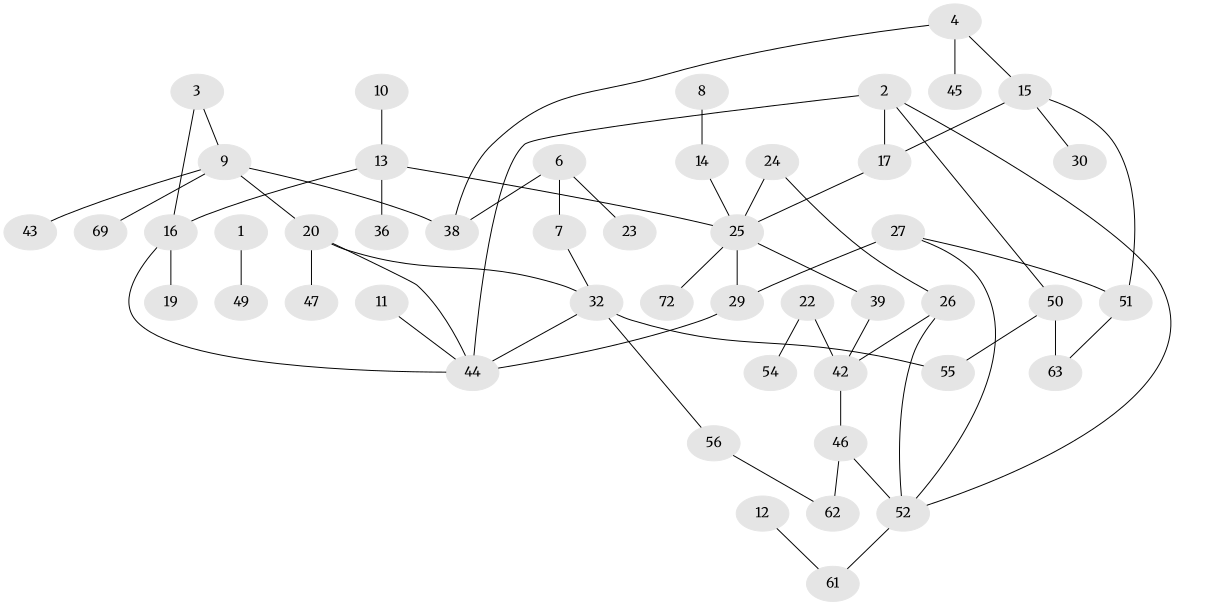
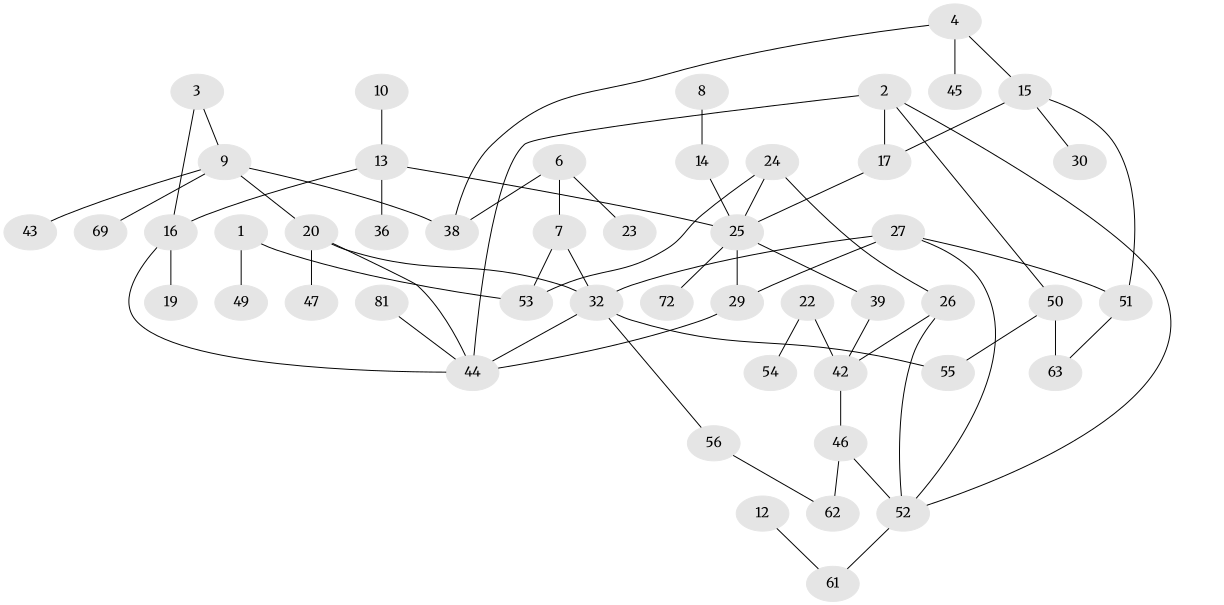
none -> (749, 256)
(382, 303) -> (382, 303)
none -> (526, 303)
